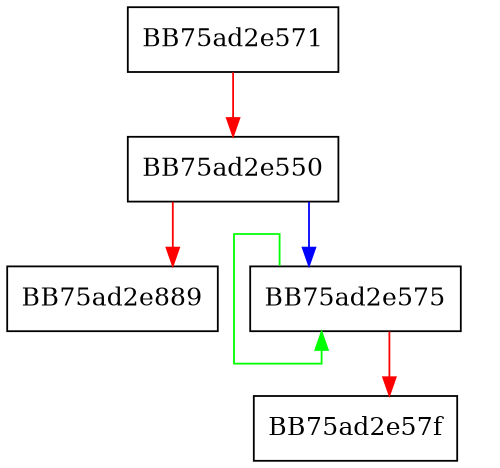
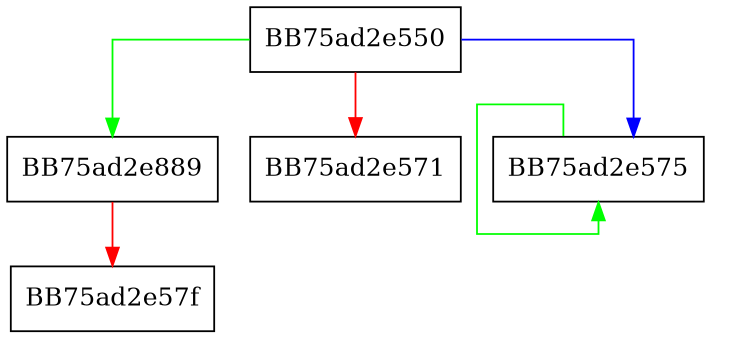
(233, 95) -> (355, 95)
(173, 225) -> (142, 40)
(389, 354) -> (112, 225)
